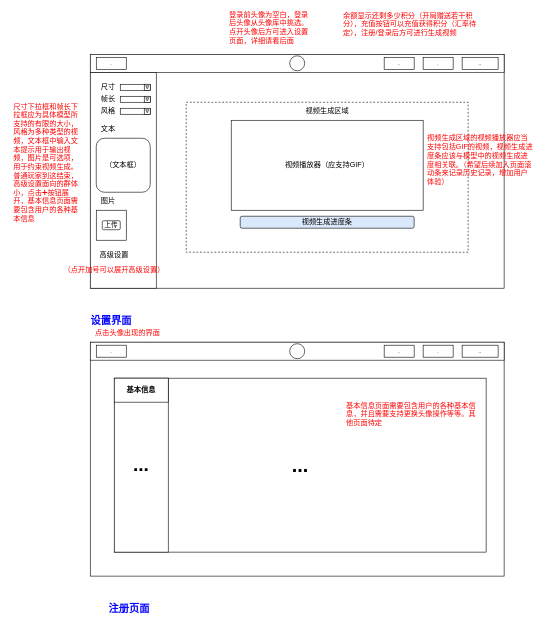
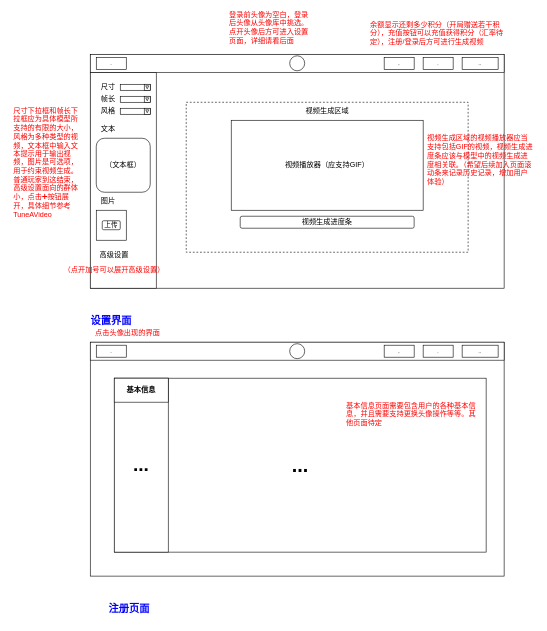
(411, 24) -> (438, 33)
(46, 162) -> (46, 162)
(327, 222) -> (327, 222)
